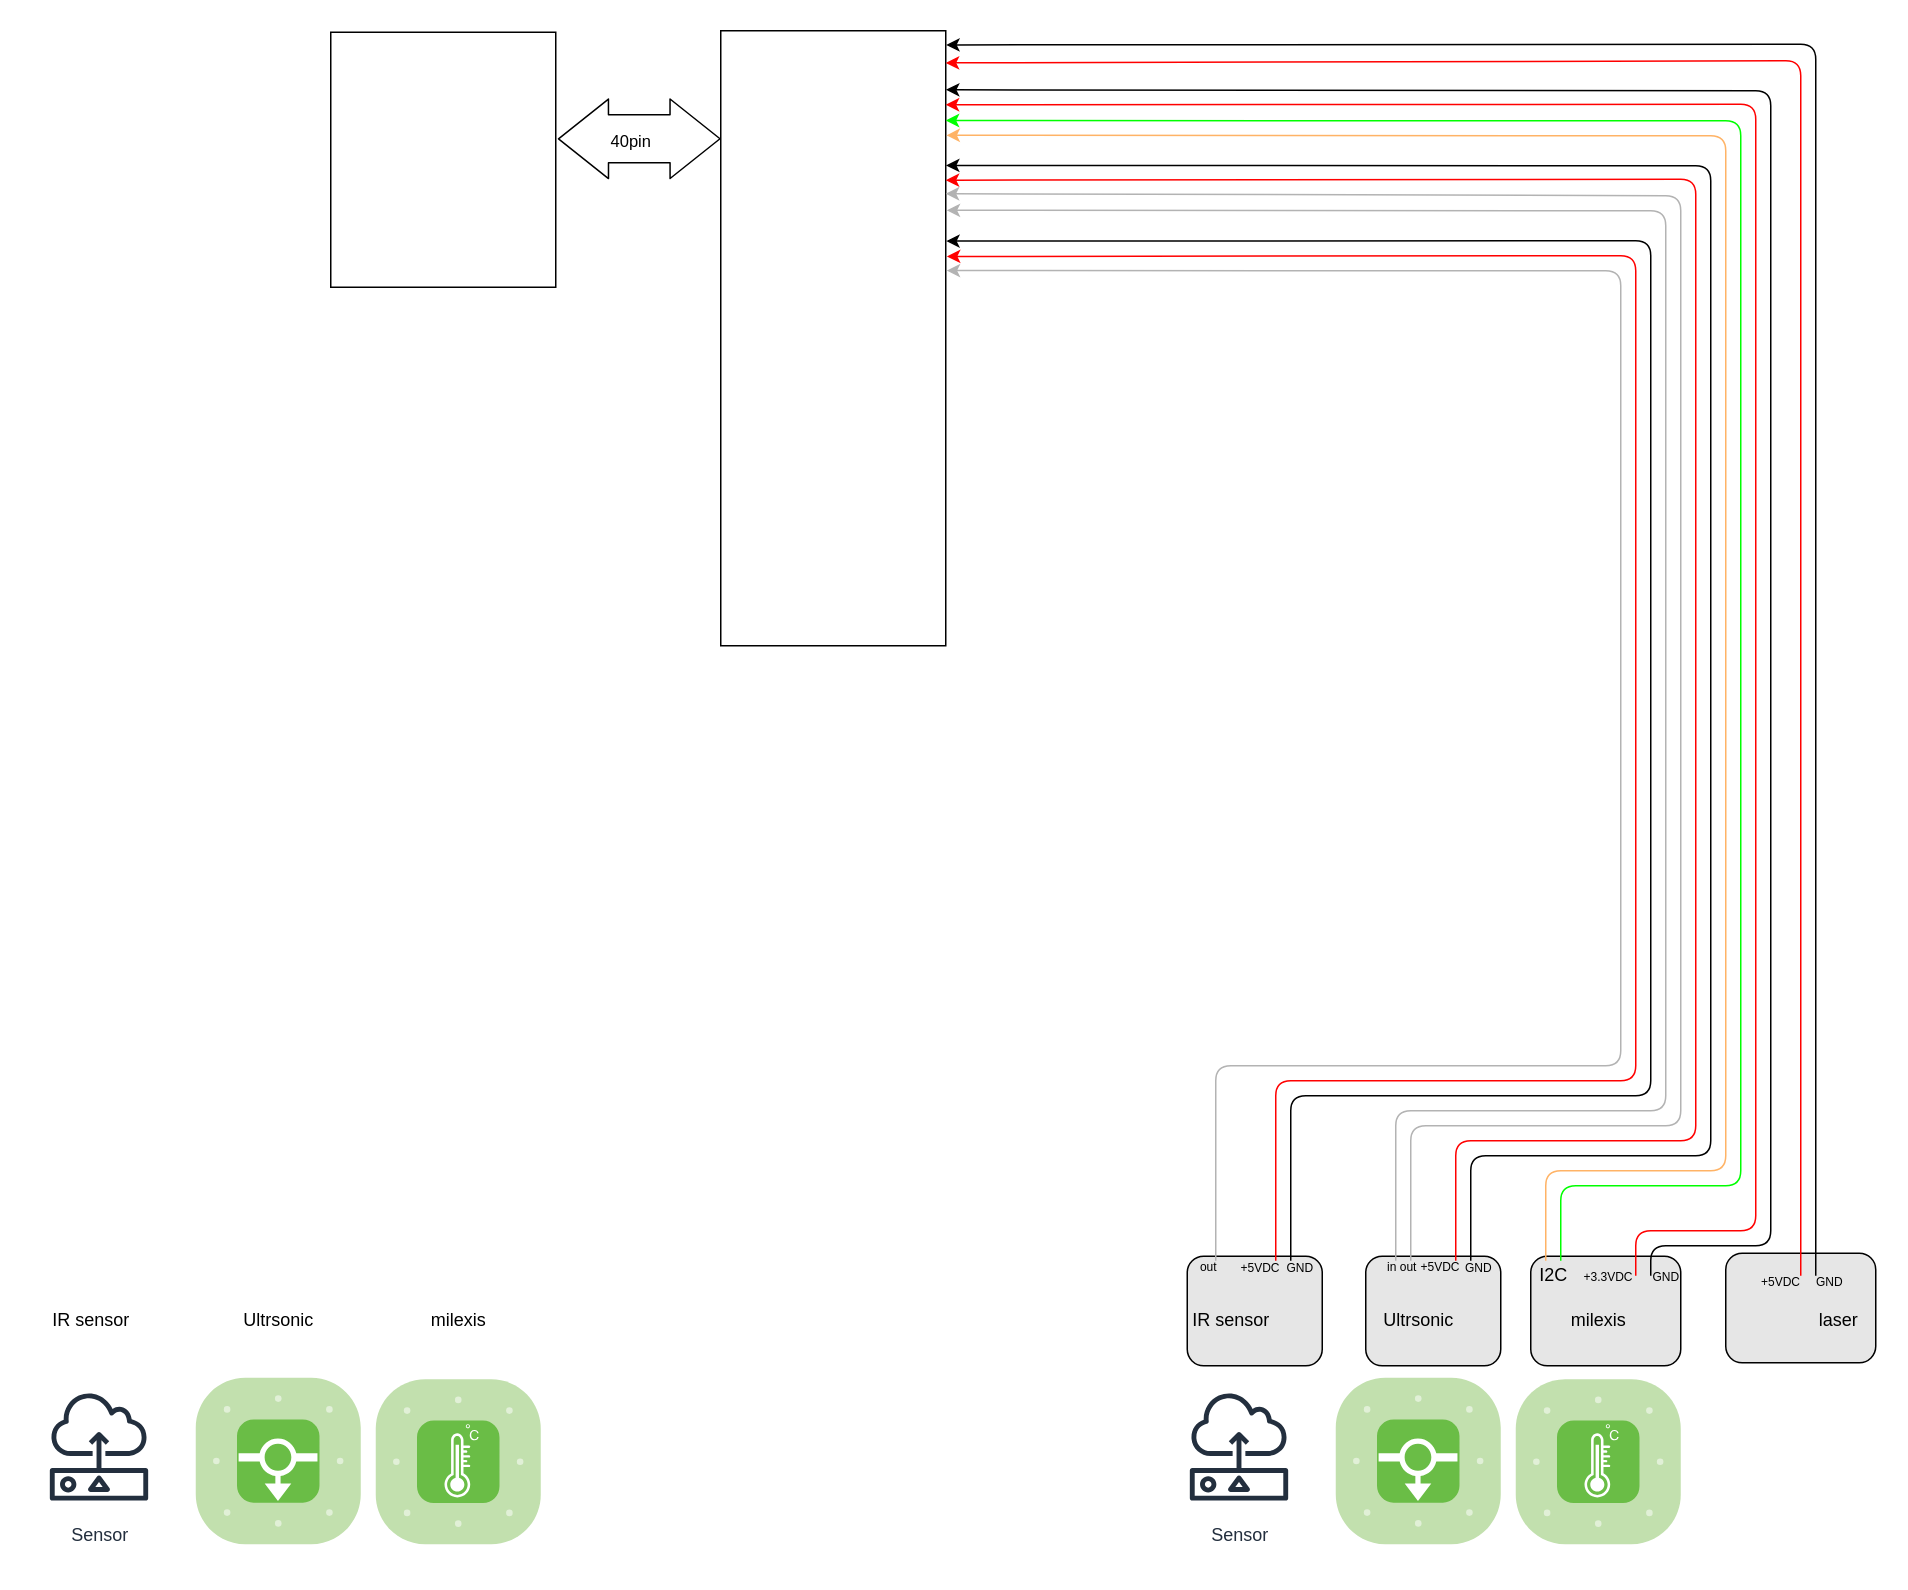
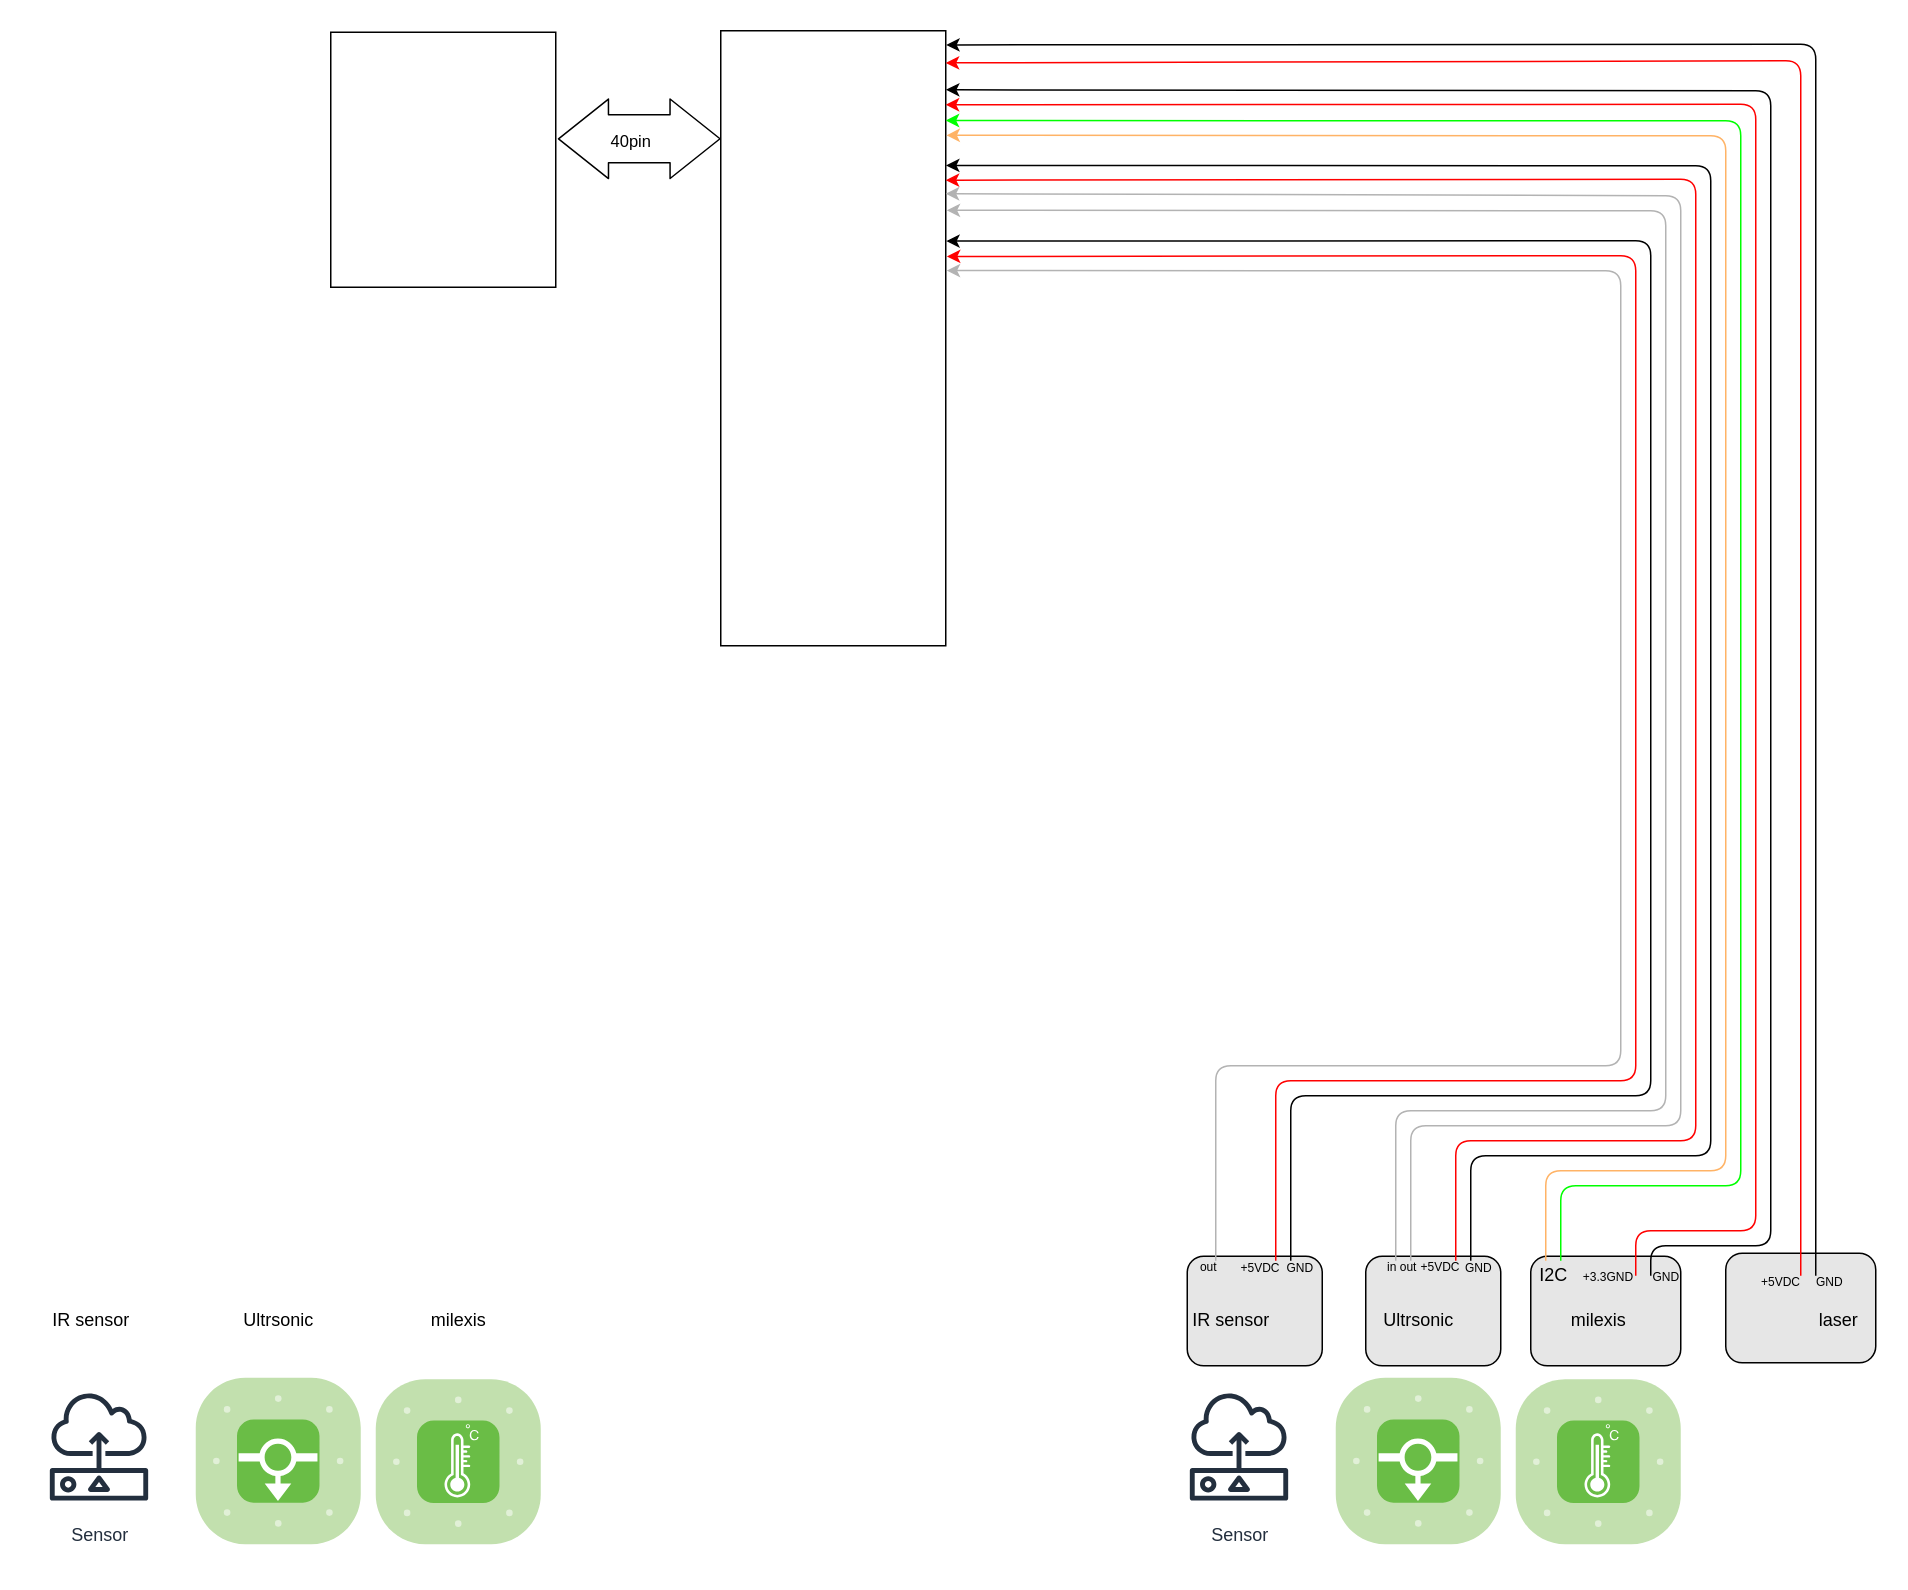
(1609, 1277) -> (1609, 1277)
